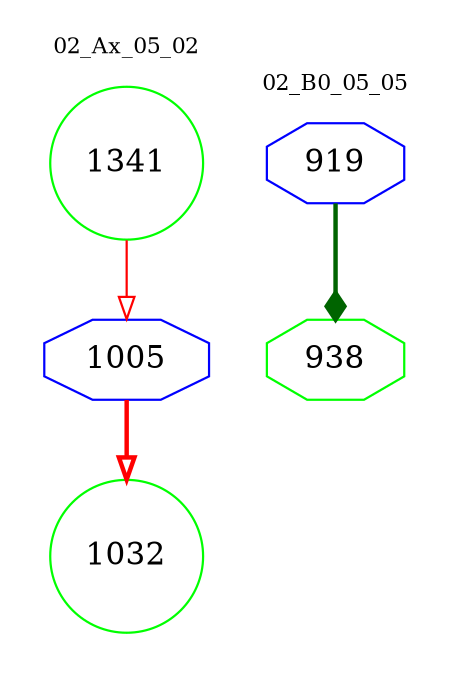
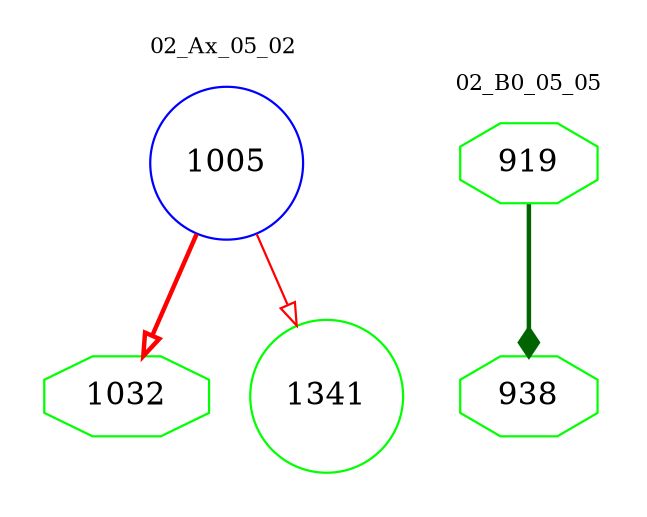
(336, 163) -> (529, 163)
(127, 269) -> (272, 269)
(127, 360) -> (227, 163)
(127, 556) -> (127, 396)
